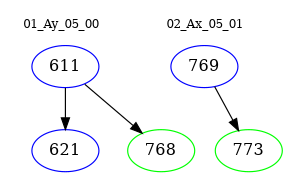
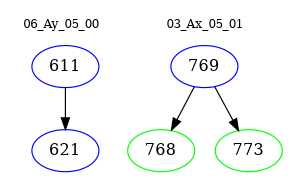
(61, 25) -> (61, 25)
(205, 25) -> (205, 25)
(100, 98) -> (186, 103)
